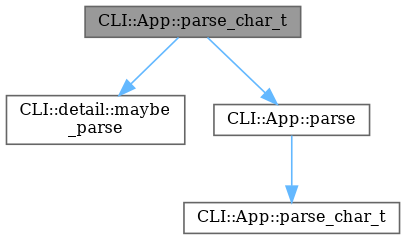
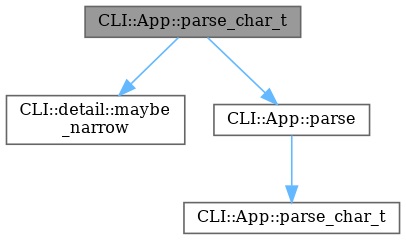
(96, 120) -> (96, 120)
